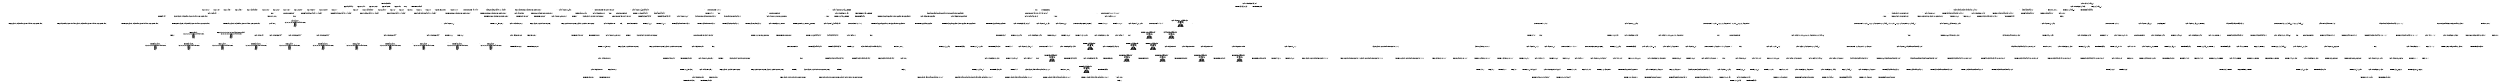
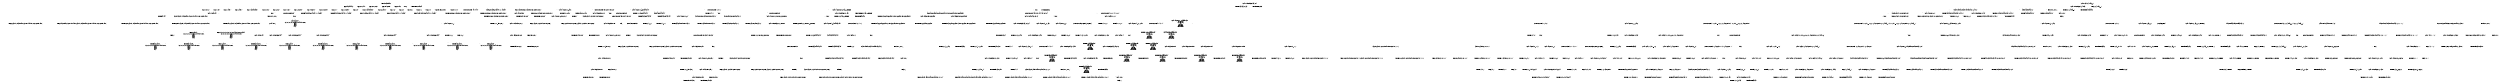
none -> (345, 10)
none -> (565, 13)
